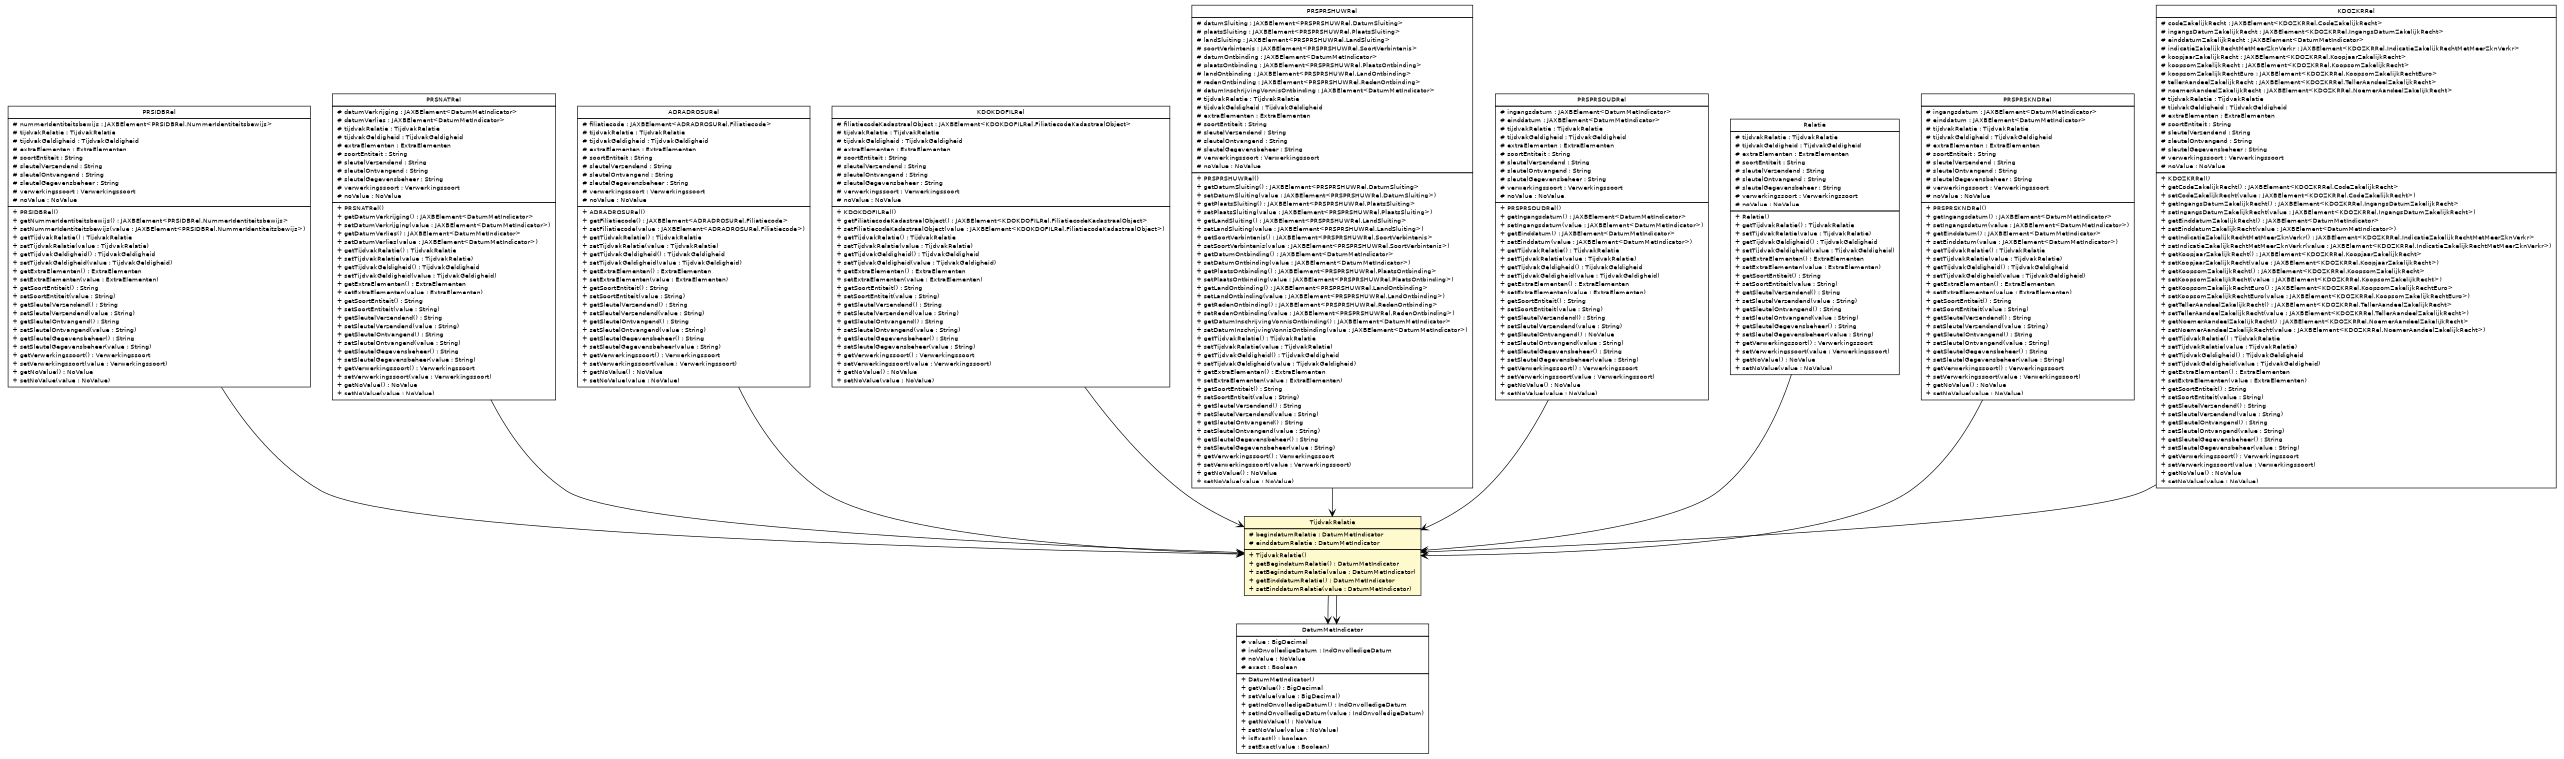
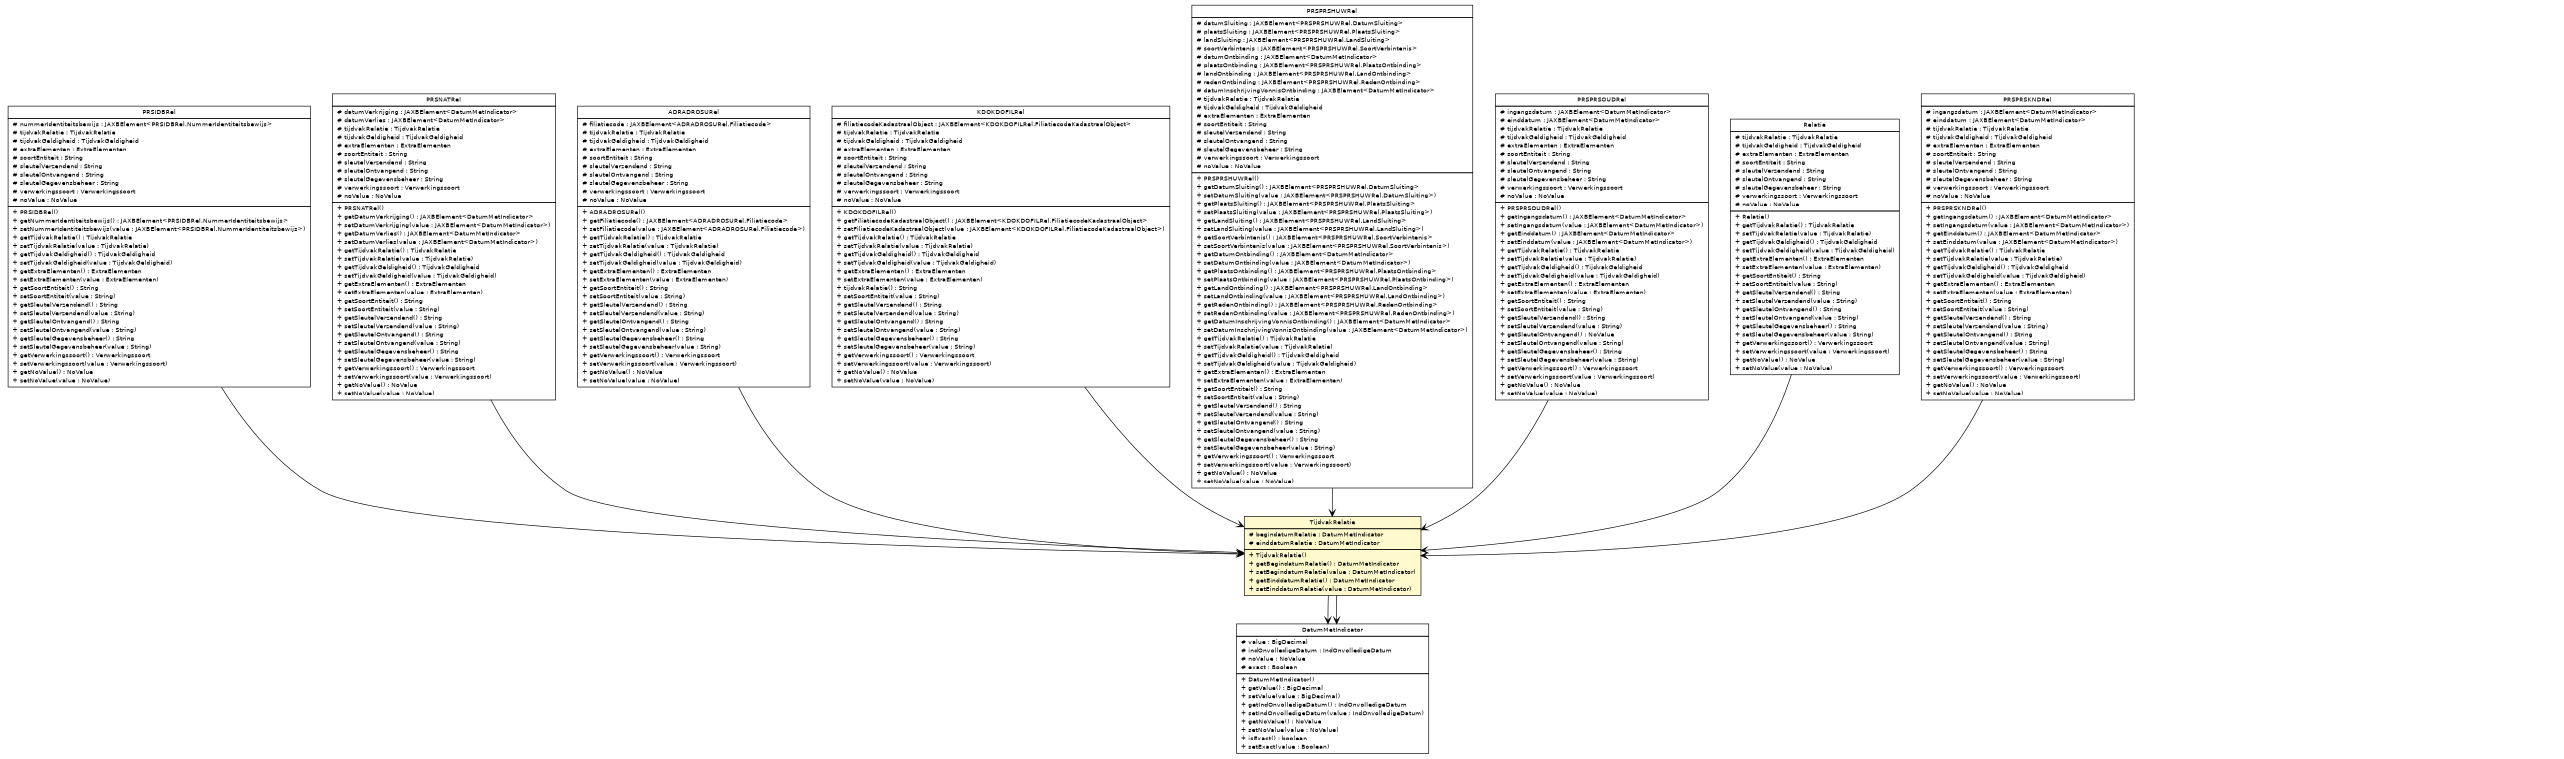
(2356, 247) -> none
(880, 288) -> (877, 288)
